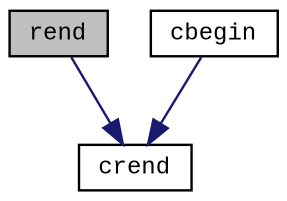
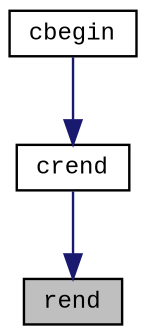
(91, 90) -> (73, 223)
